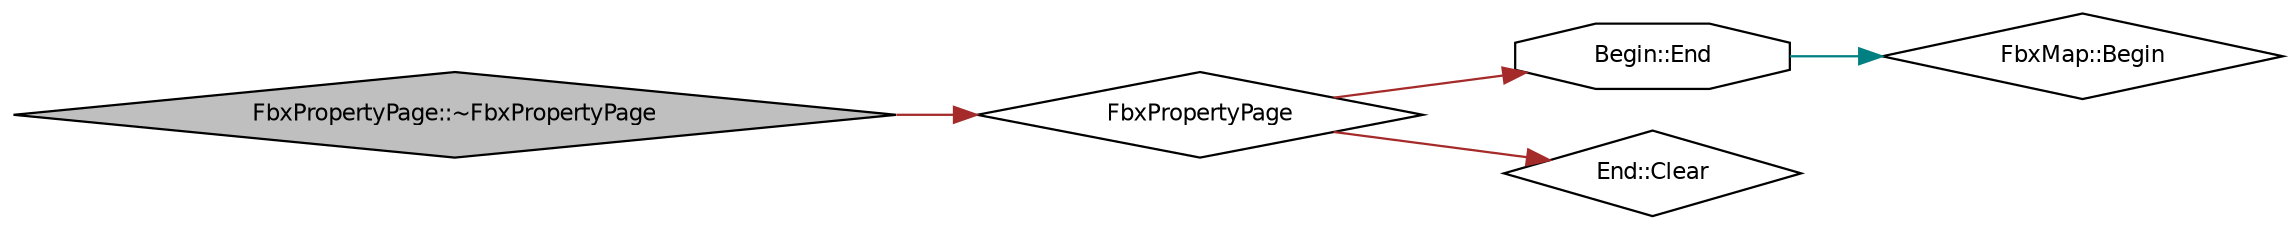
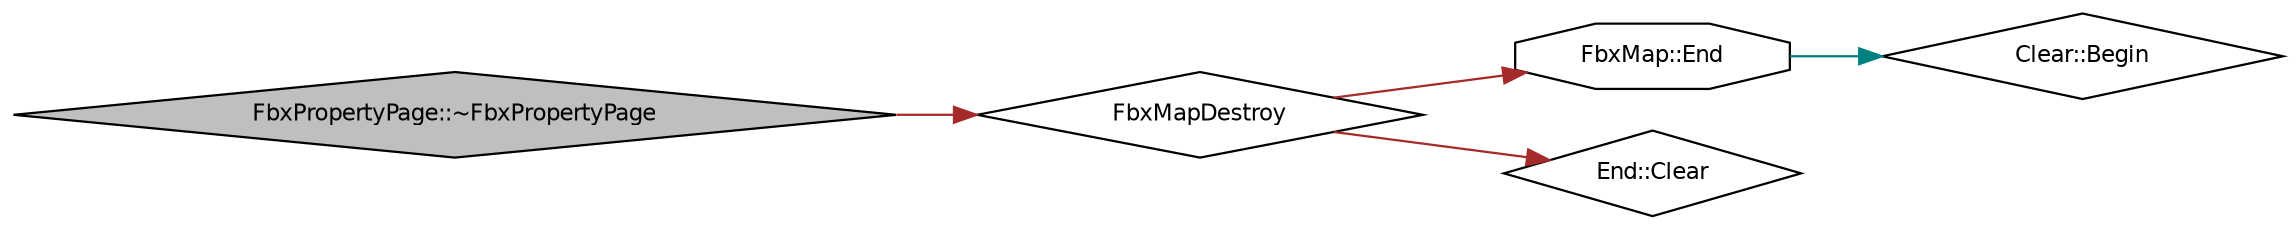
(1653, 56) -> (1653, 56)
(2083, 56) -> (2083, 56)
(1200, 115) -> (1200, 115)
